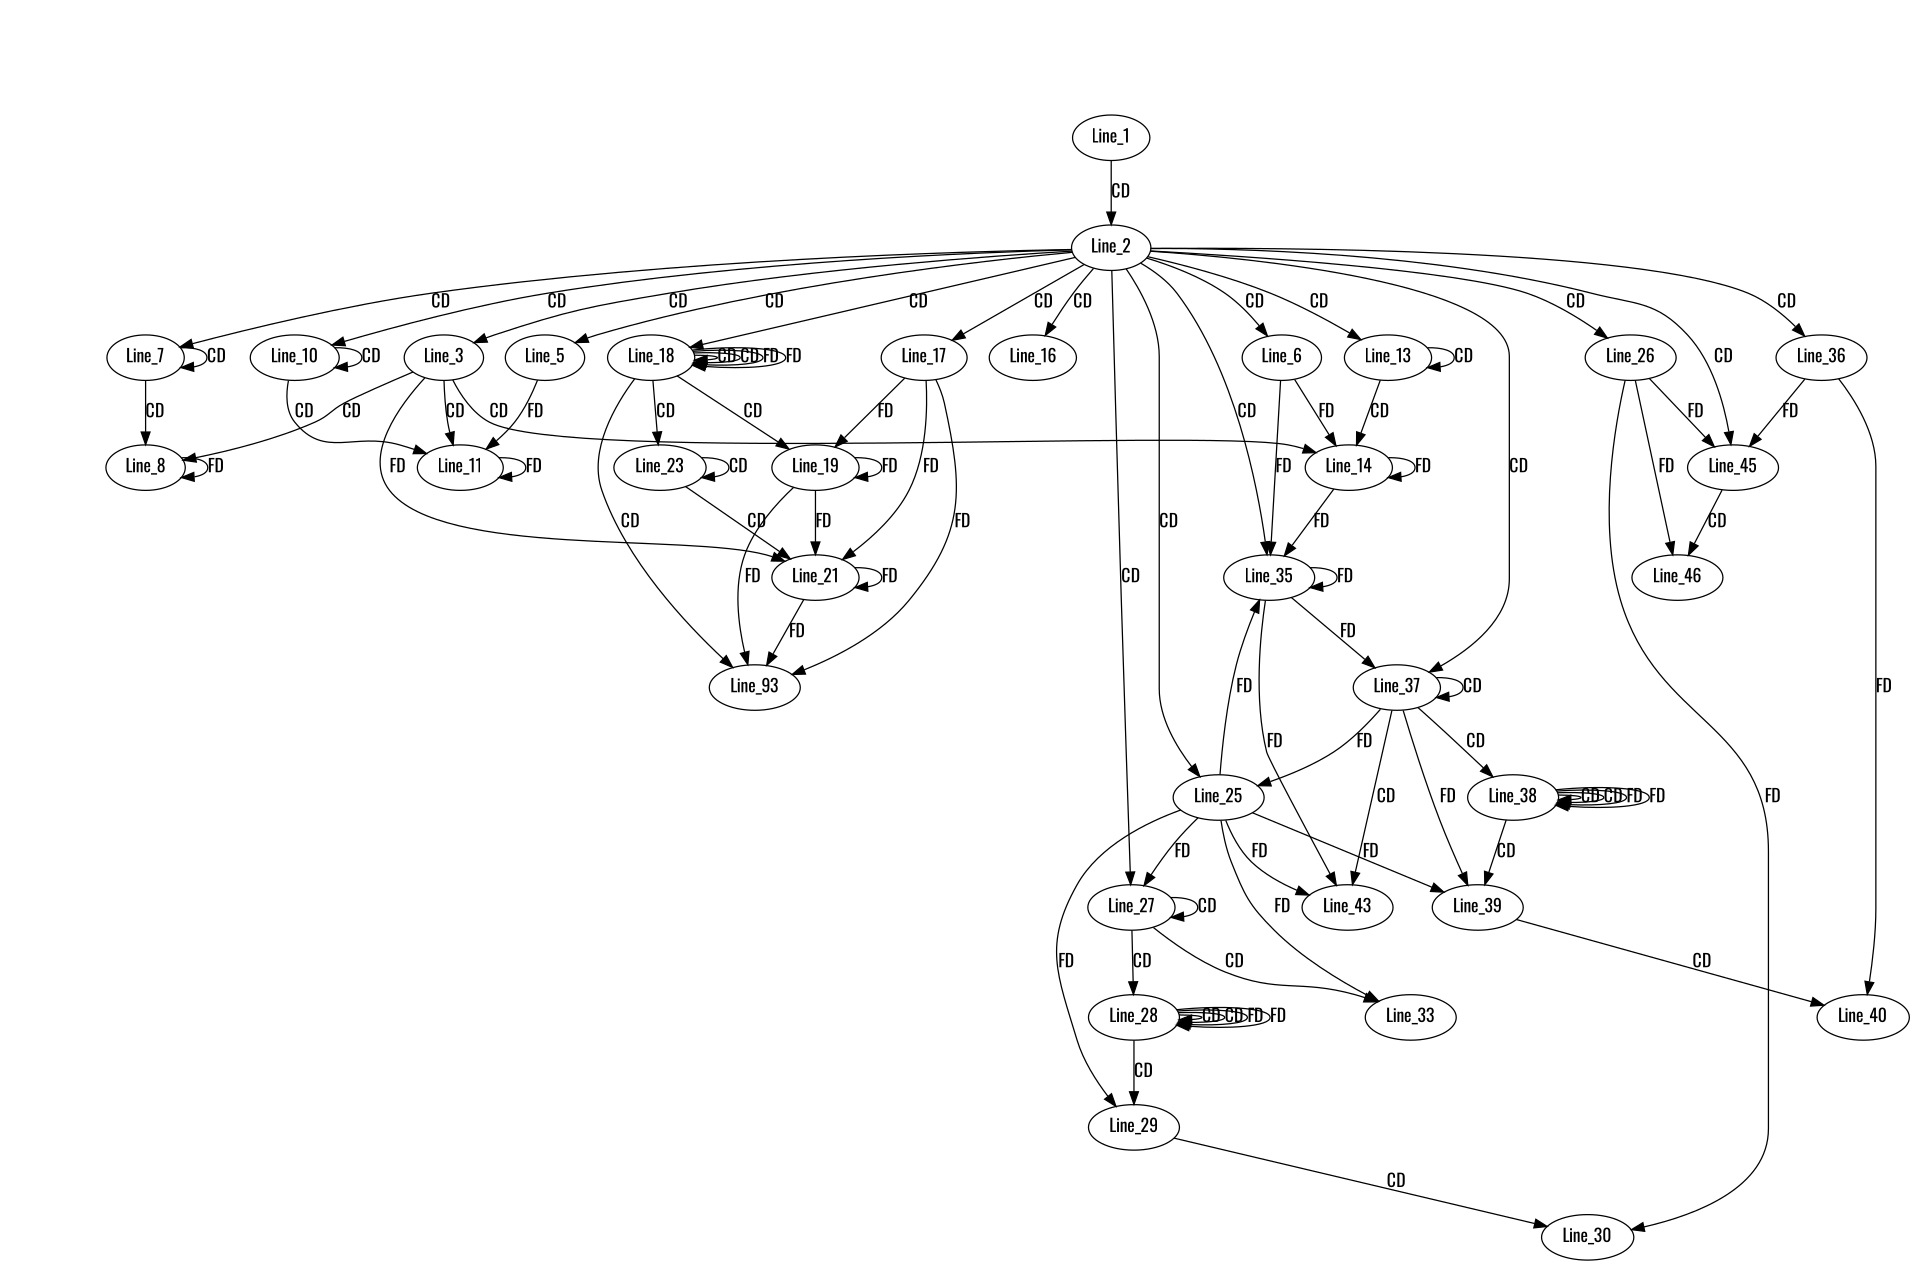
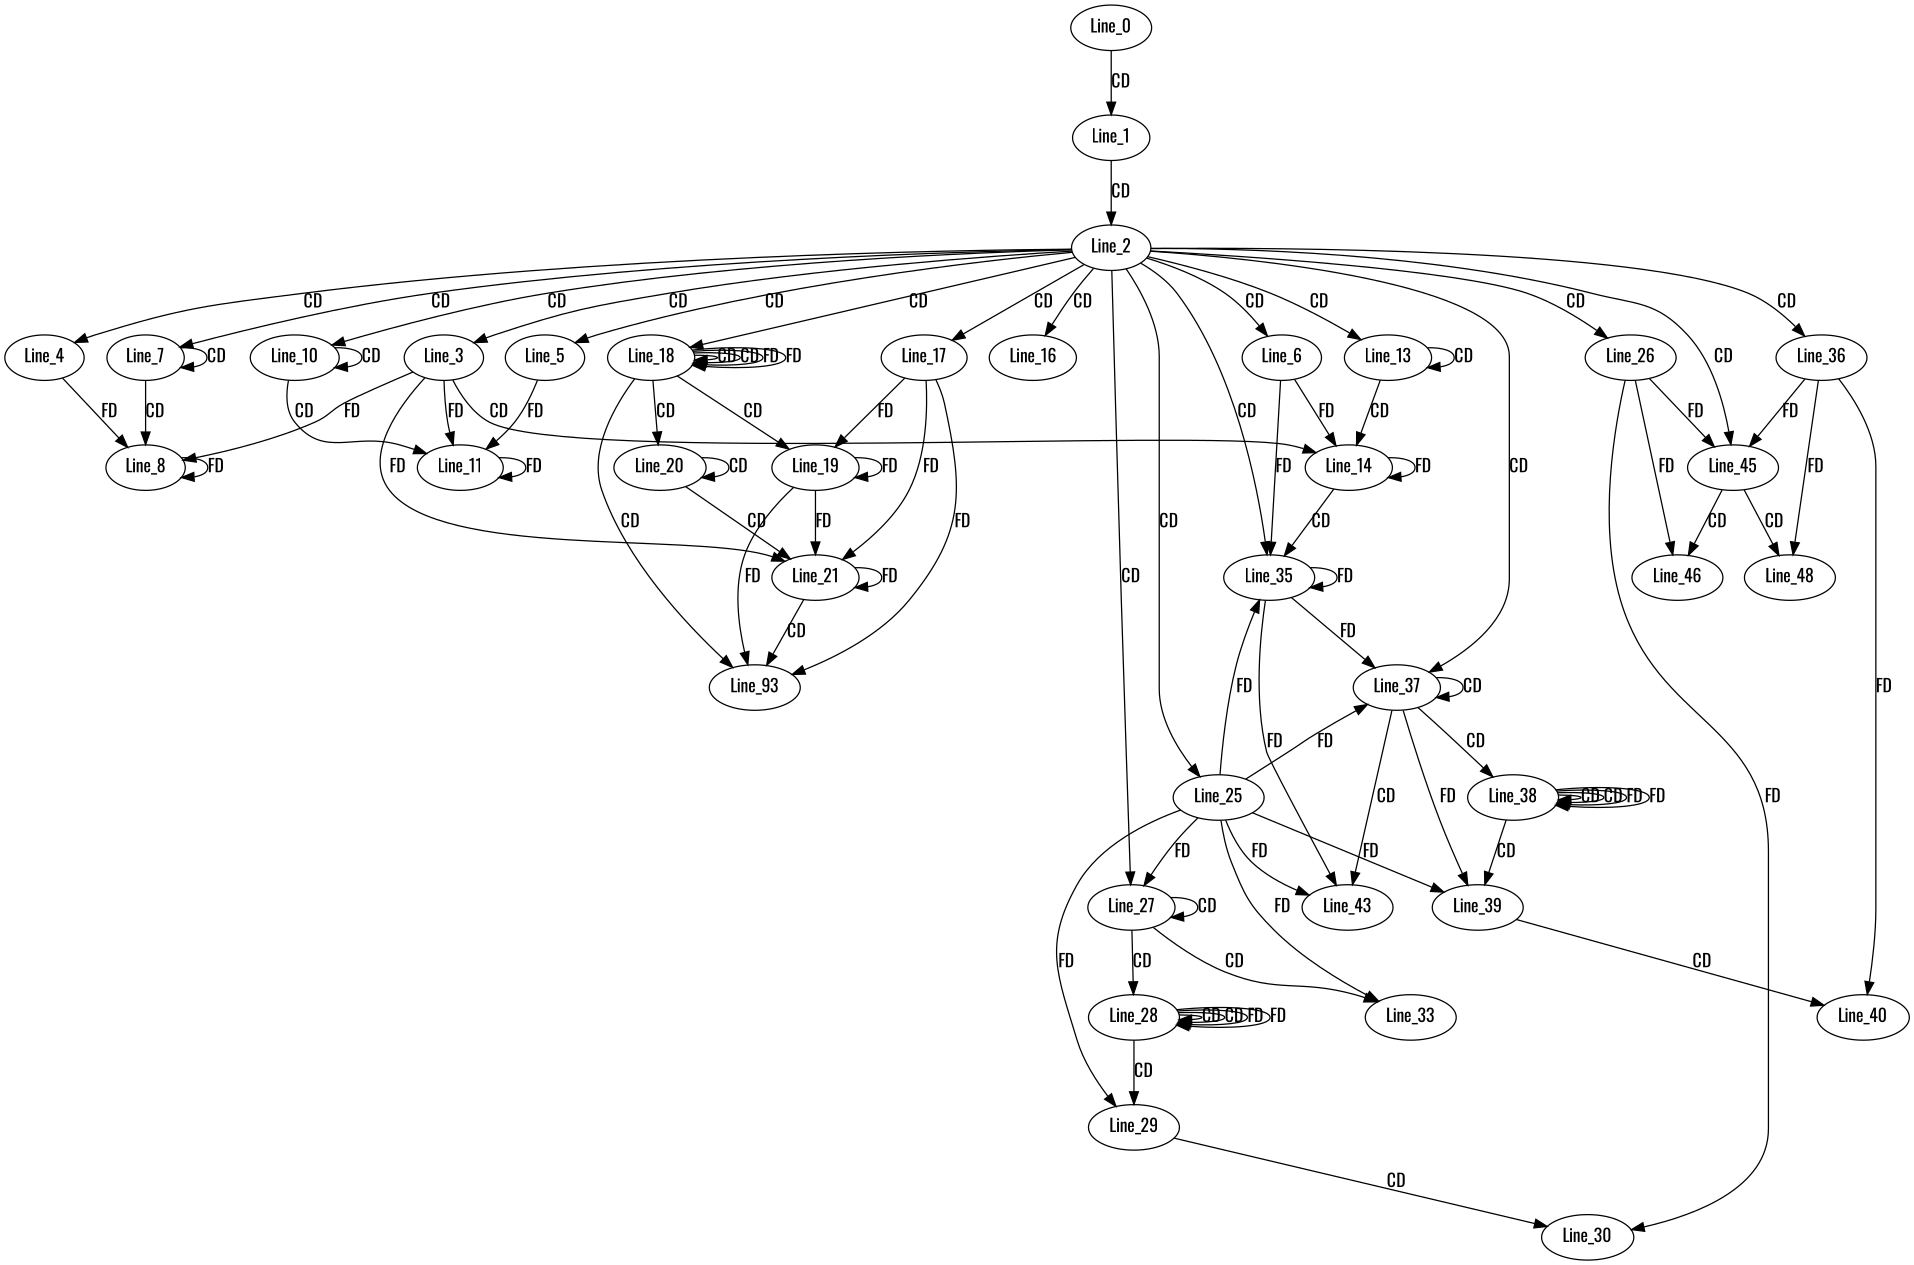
none -> (1111, 28)
none -> (44, 358)
(352, 413) -> (352, 413)
(456, 413) -> (456, 413)
(660, 468) -> (660, 468)
(1322, 523) -> (1322, 523)
none -> (1790, 578)
(797, 633) -> (797, 633)
(1331, 754) -> (1300, 744)
